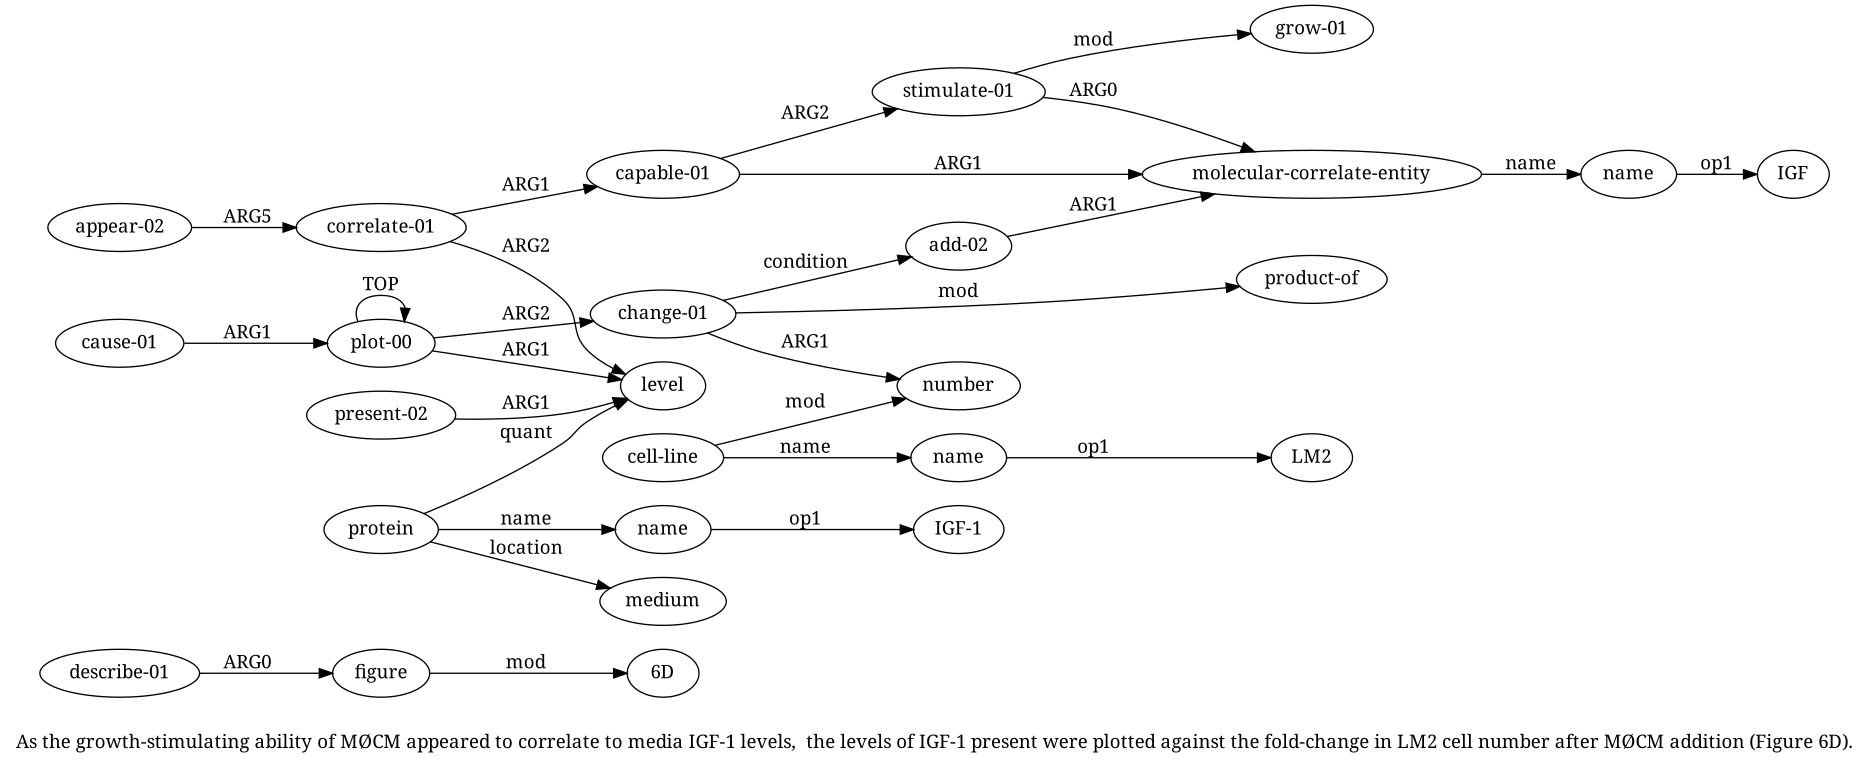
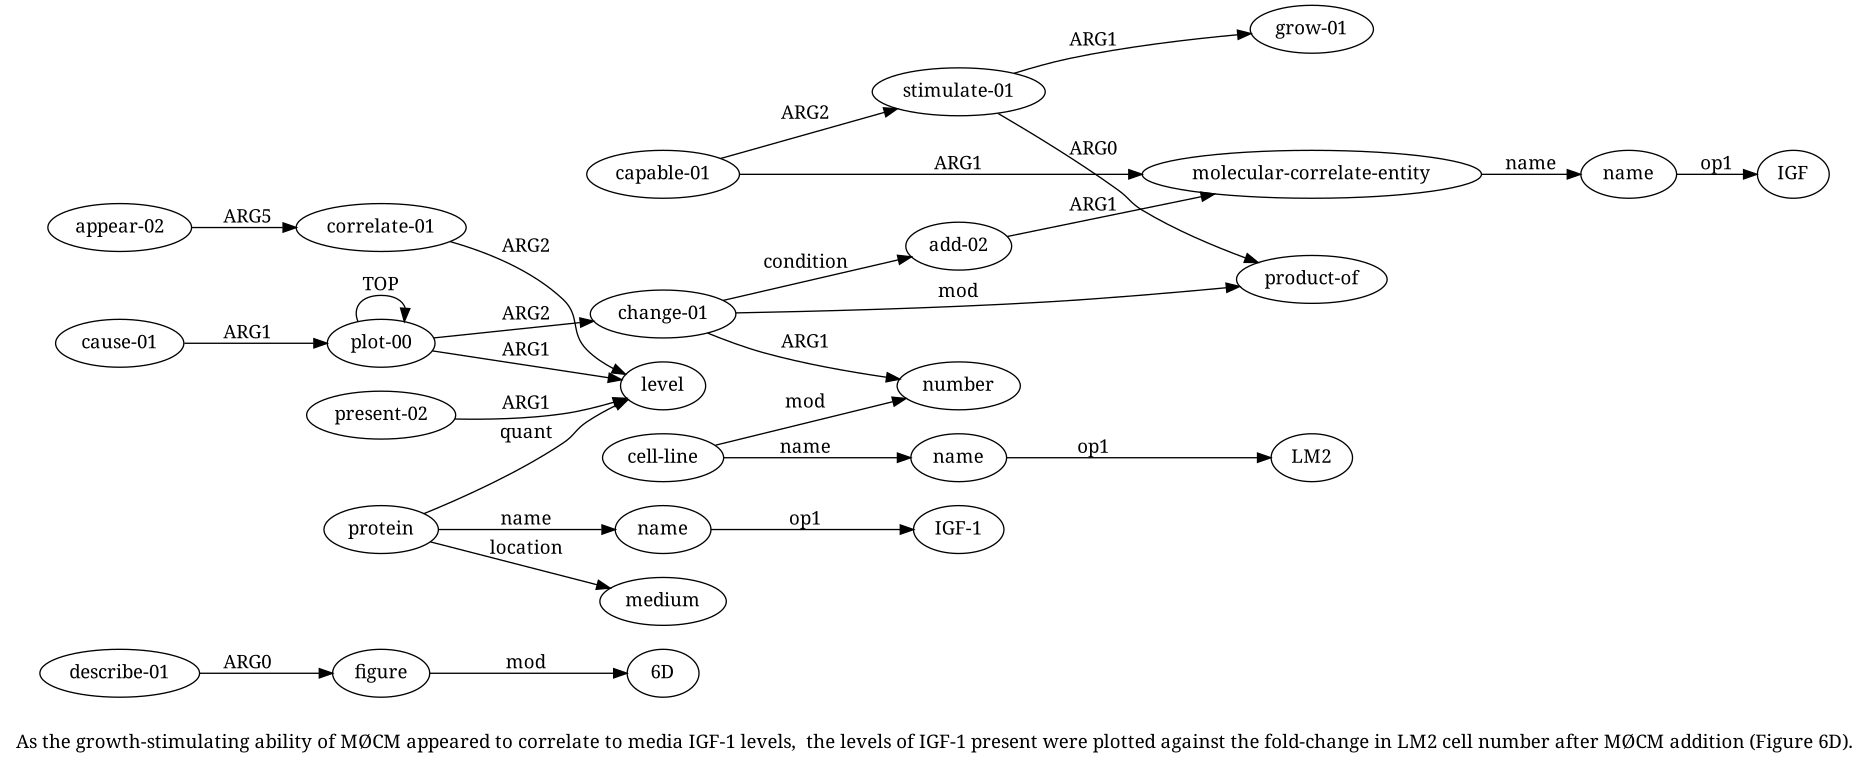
(1094, 41) -> (1094, 41)
(1144, 115) -> (1119, 191)
(518, 202) -> none
